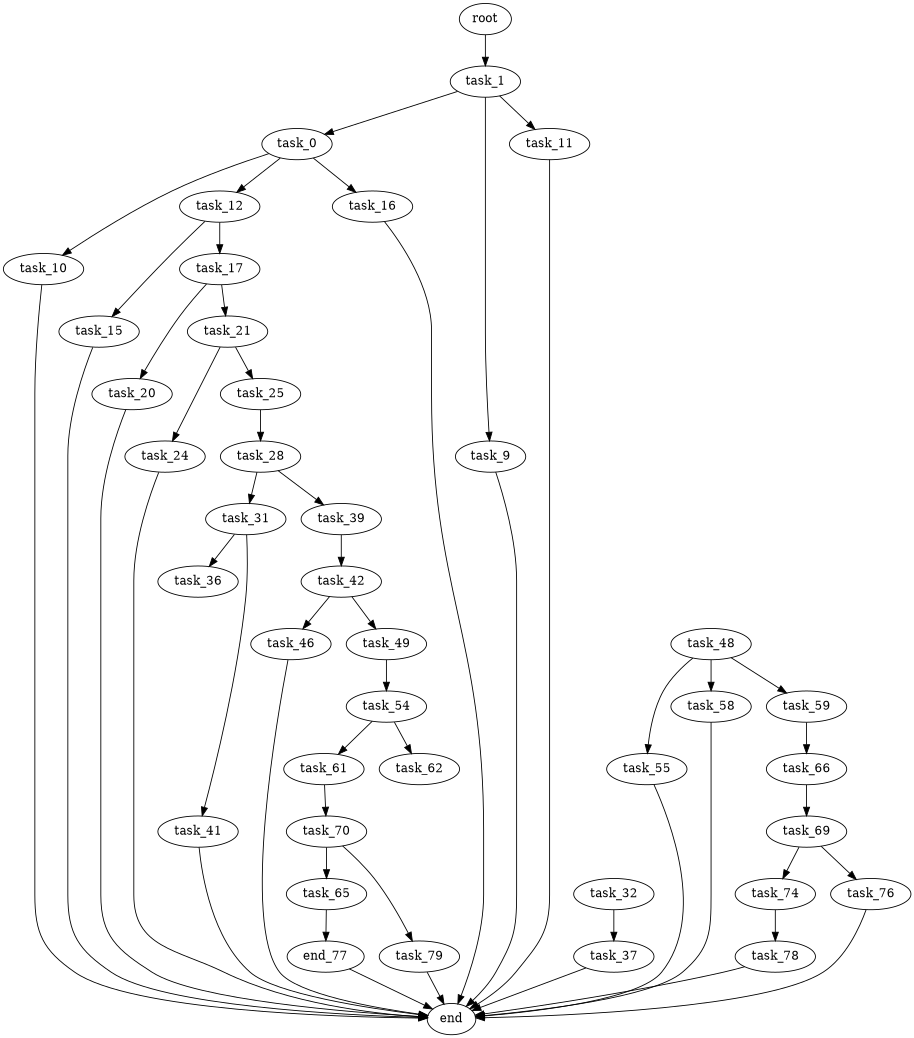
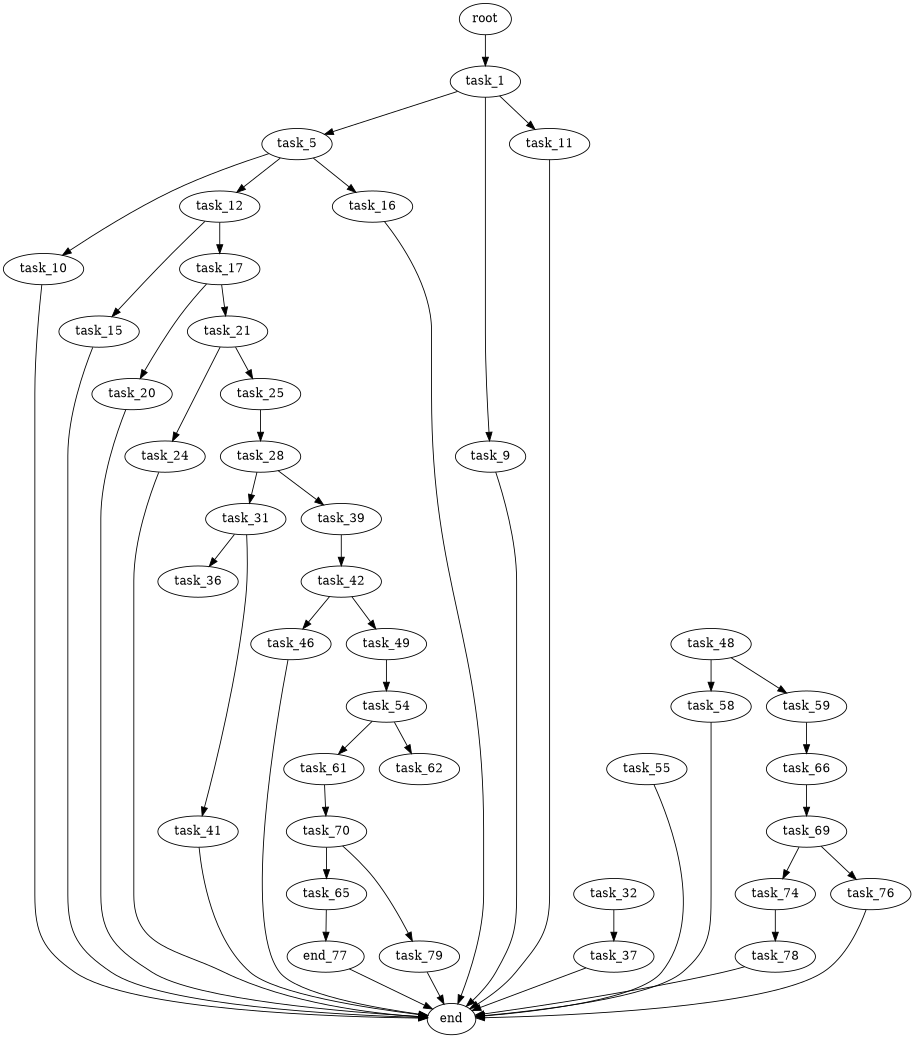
(297, 144) -> (297, 144)
(661, 696) -> none
